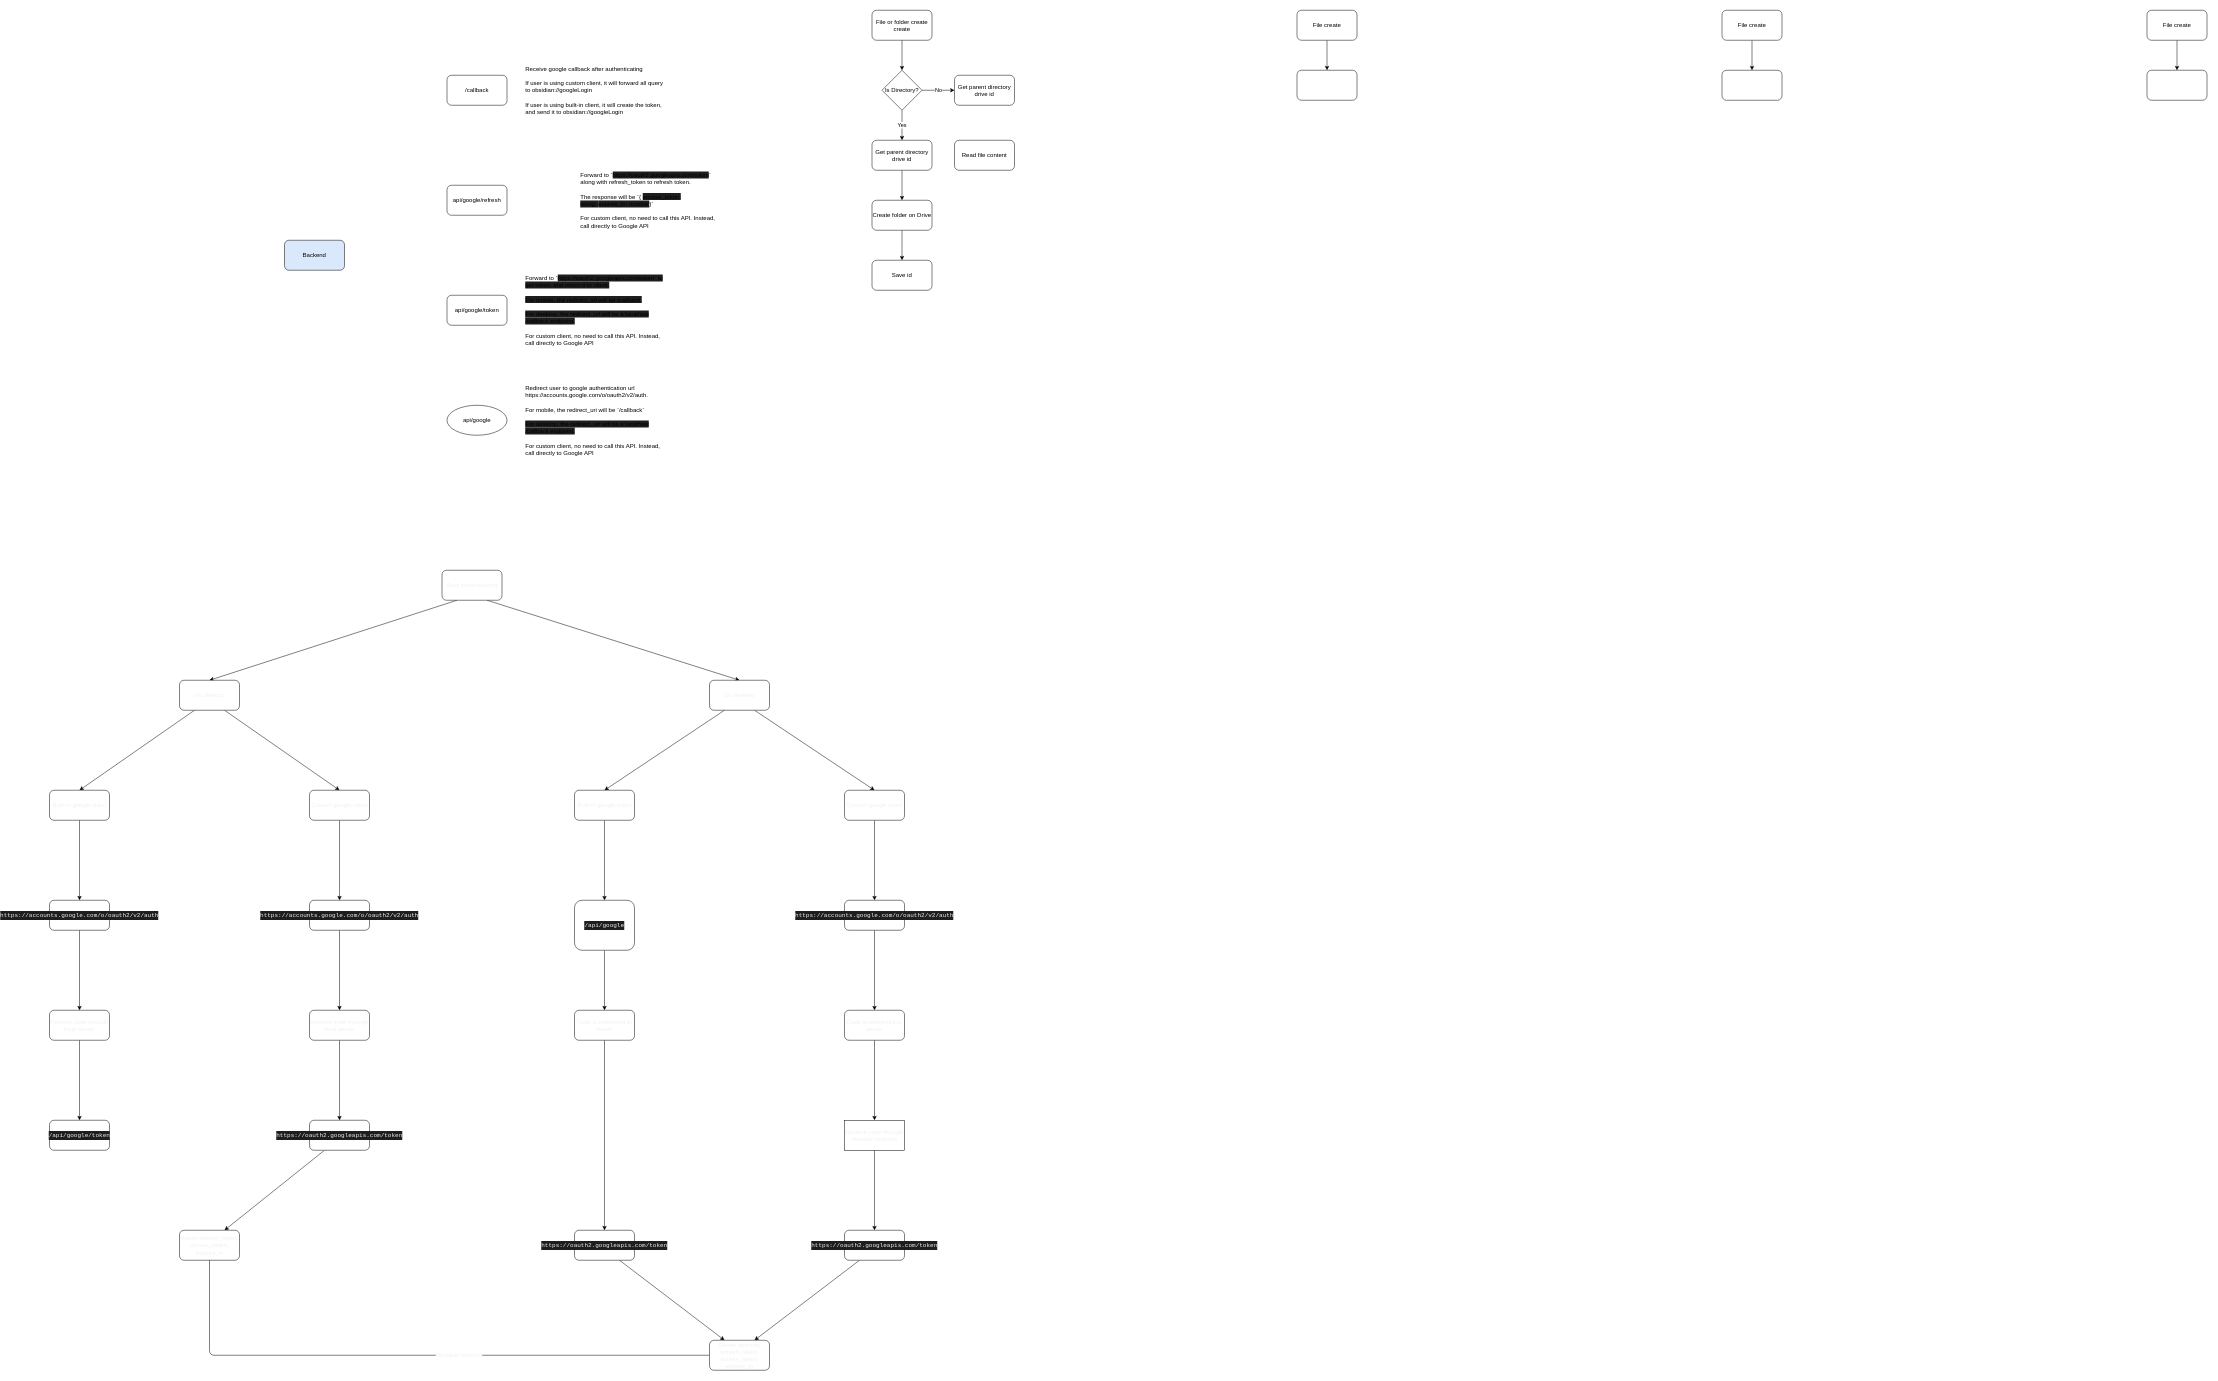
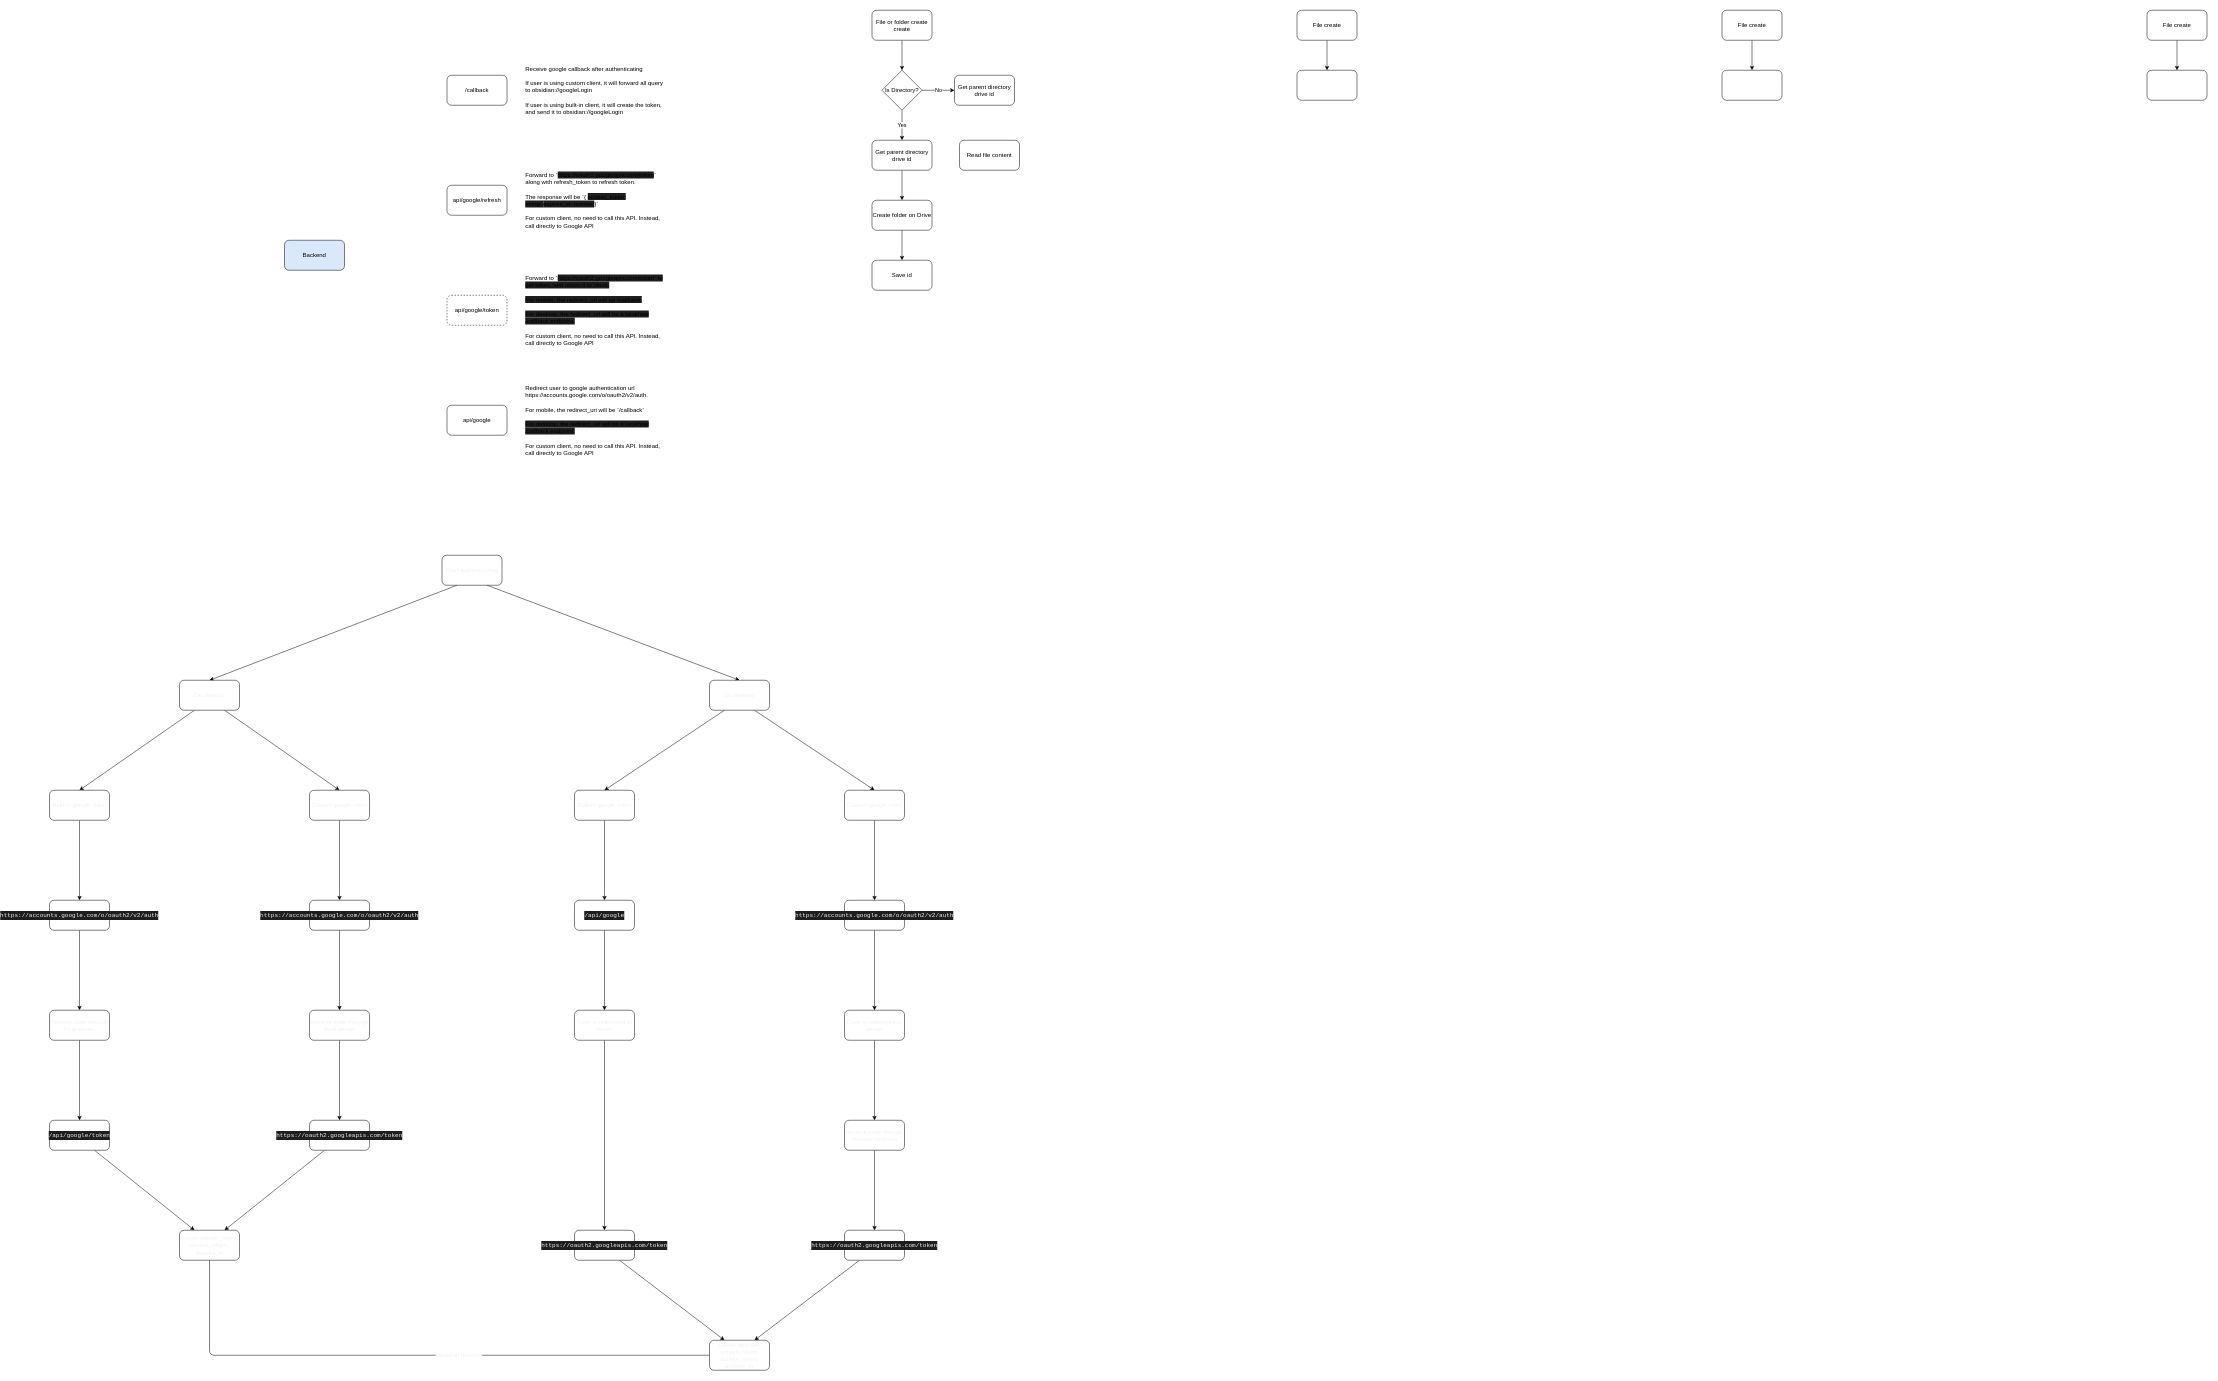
(984, 155) -> (989, 155)
(649, 200) -> (594, 200)
(477, 310) -> (477, 310)
(477, 420) -> (477, 420)
(472, 585) -> (472, 570)
(604, 925) -> (604, 915)
(874, 1135) -> (874, 1135)
none -> (190, 1227)
